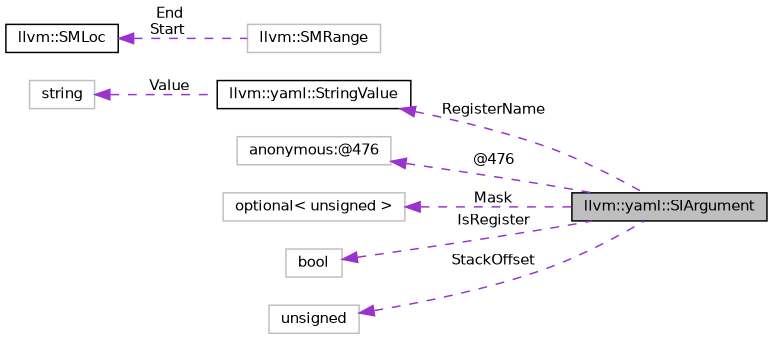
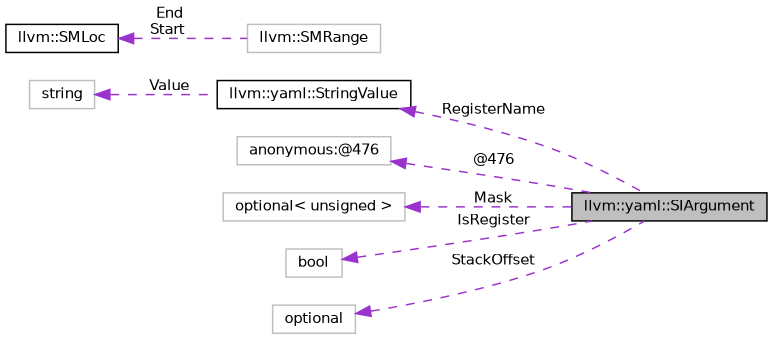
(314, 319) -> (314, 319)
